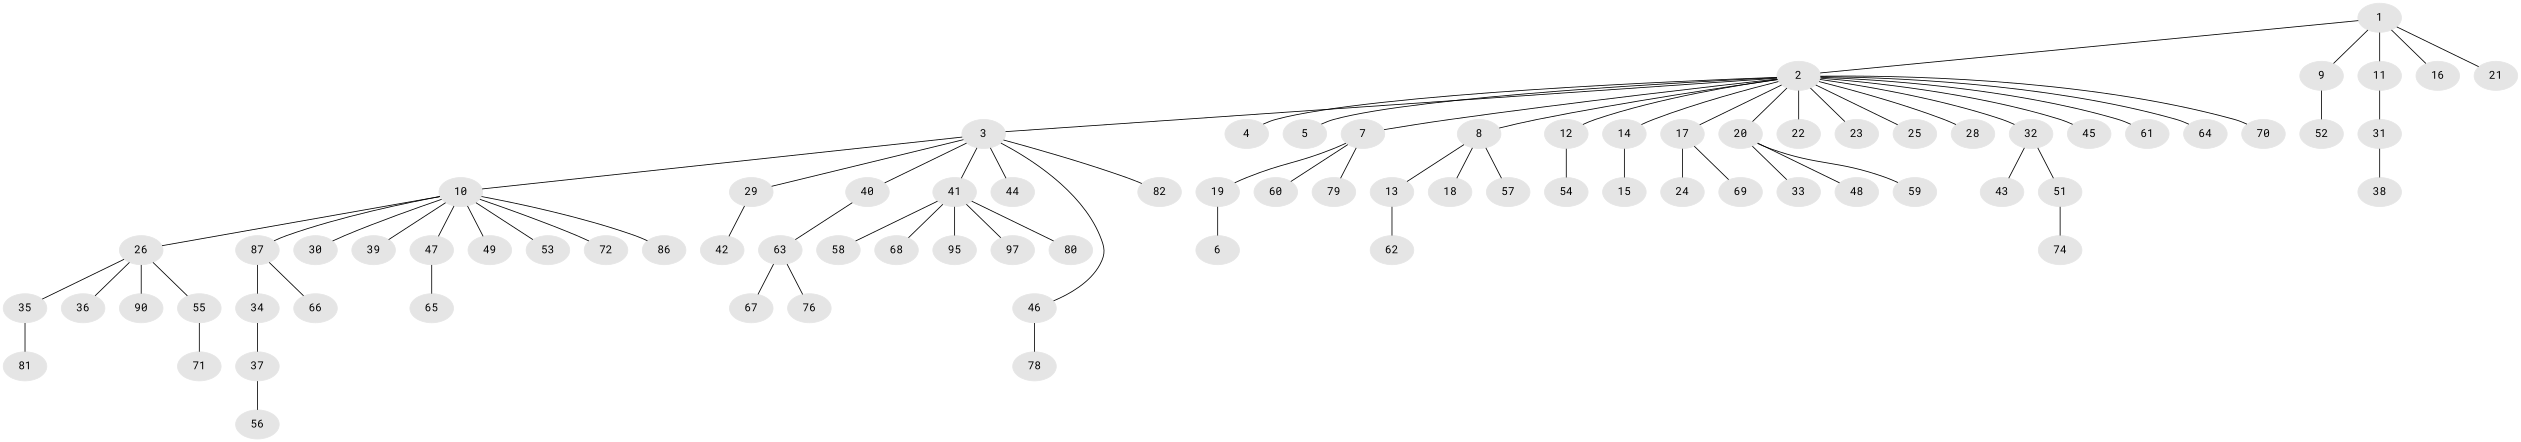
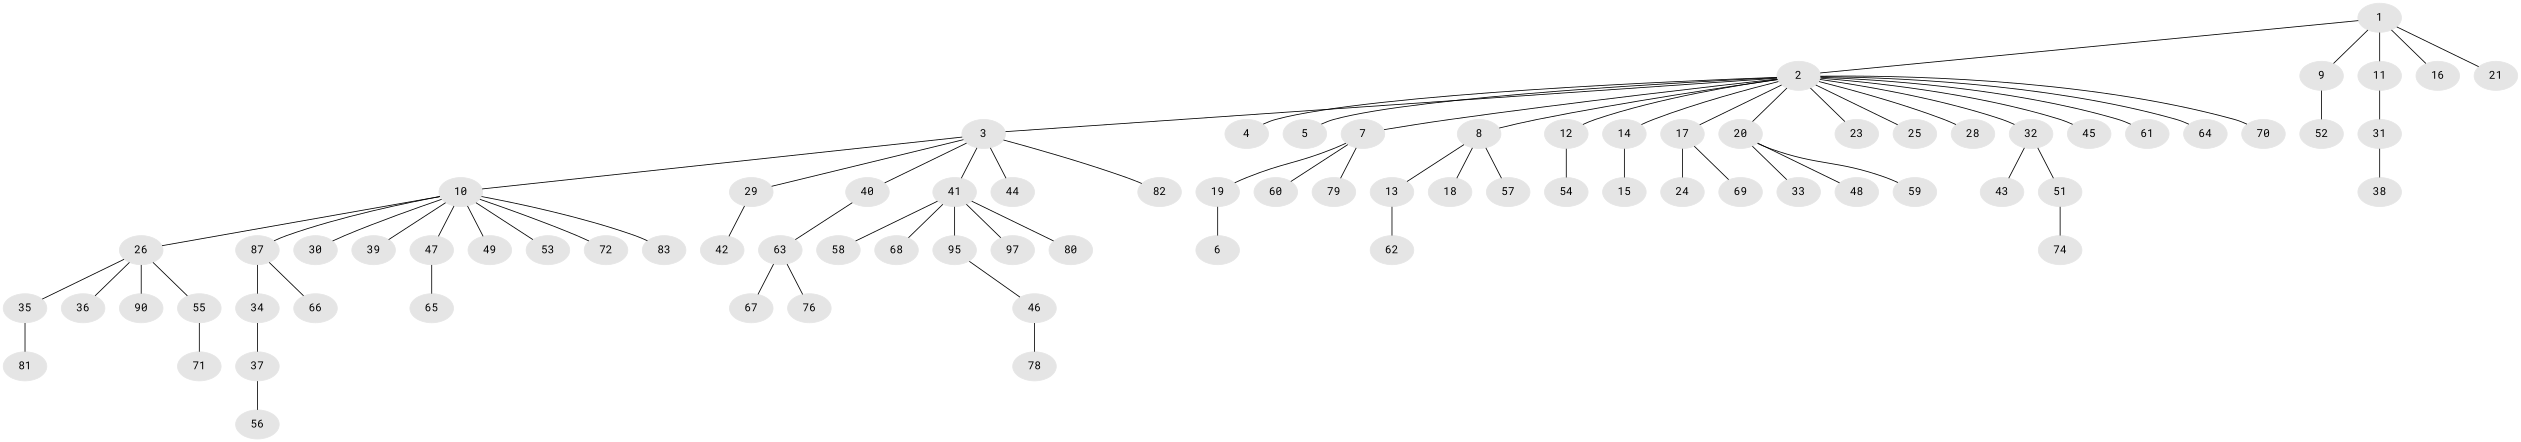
(1799, 134) -> none
(1088, 215) -> (995, 279)
(664, 250) -> (664, 250)
